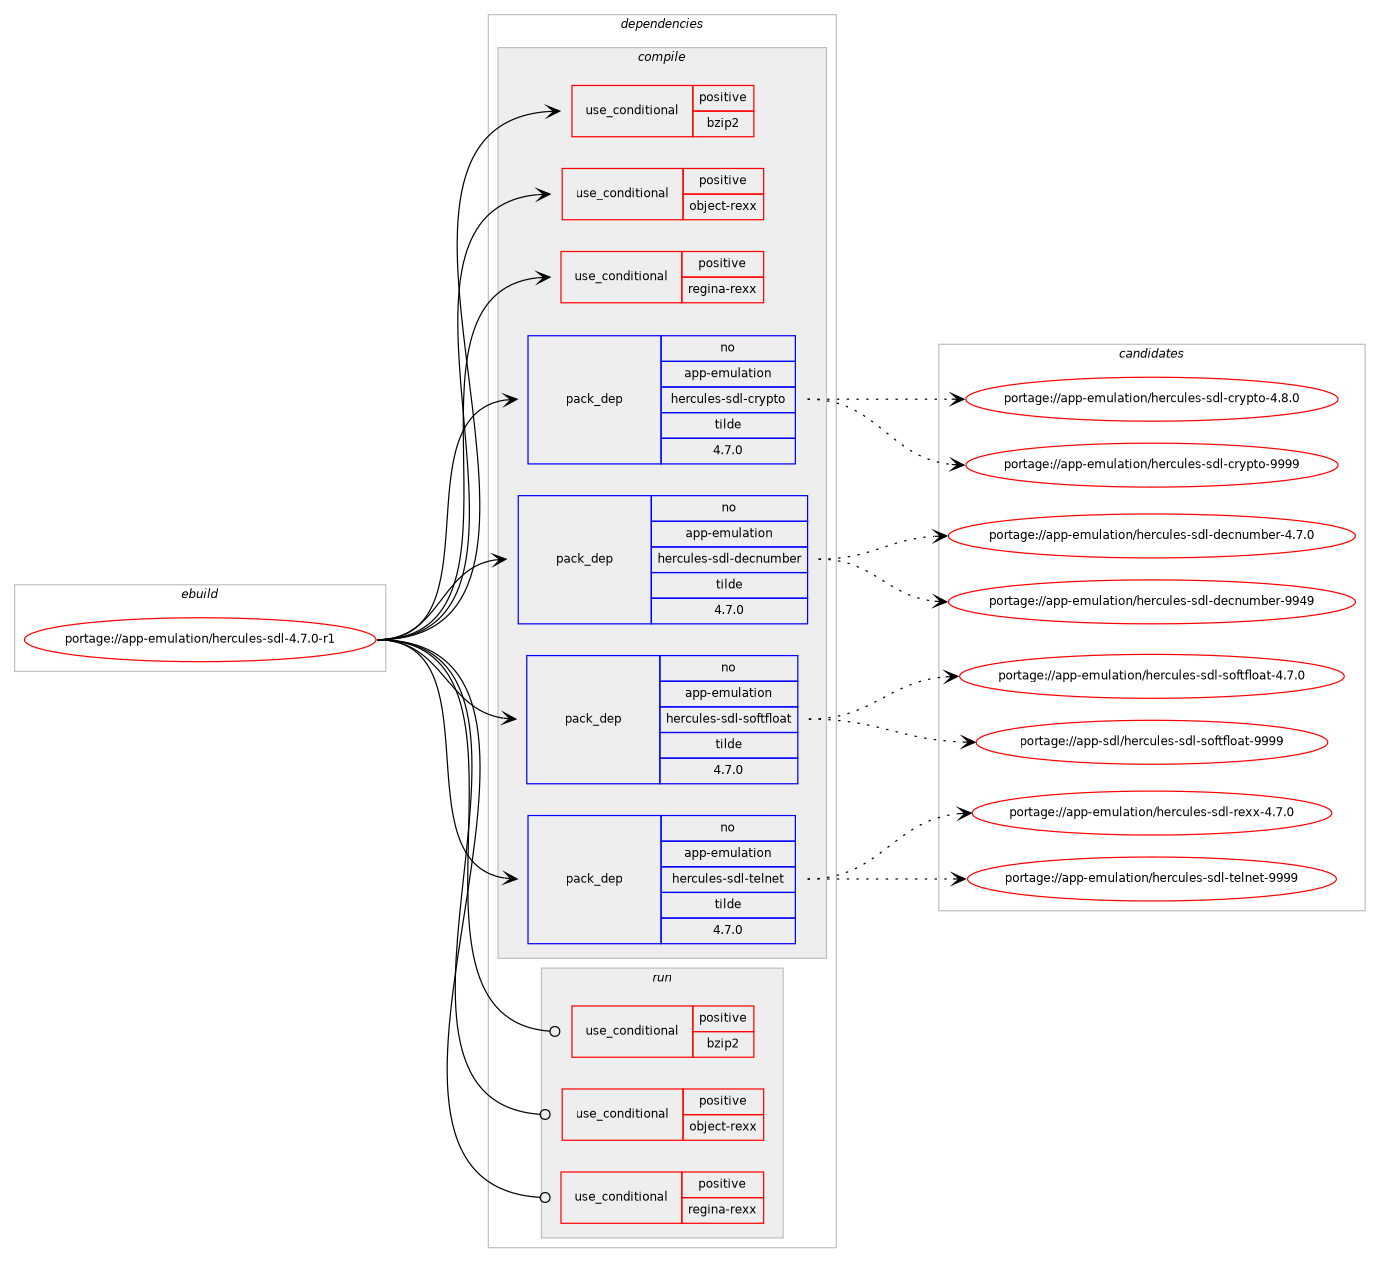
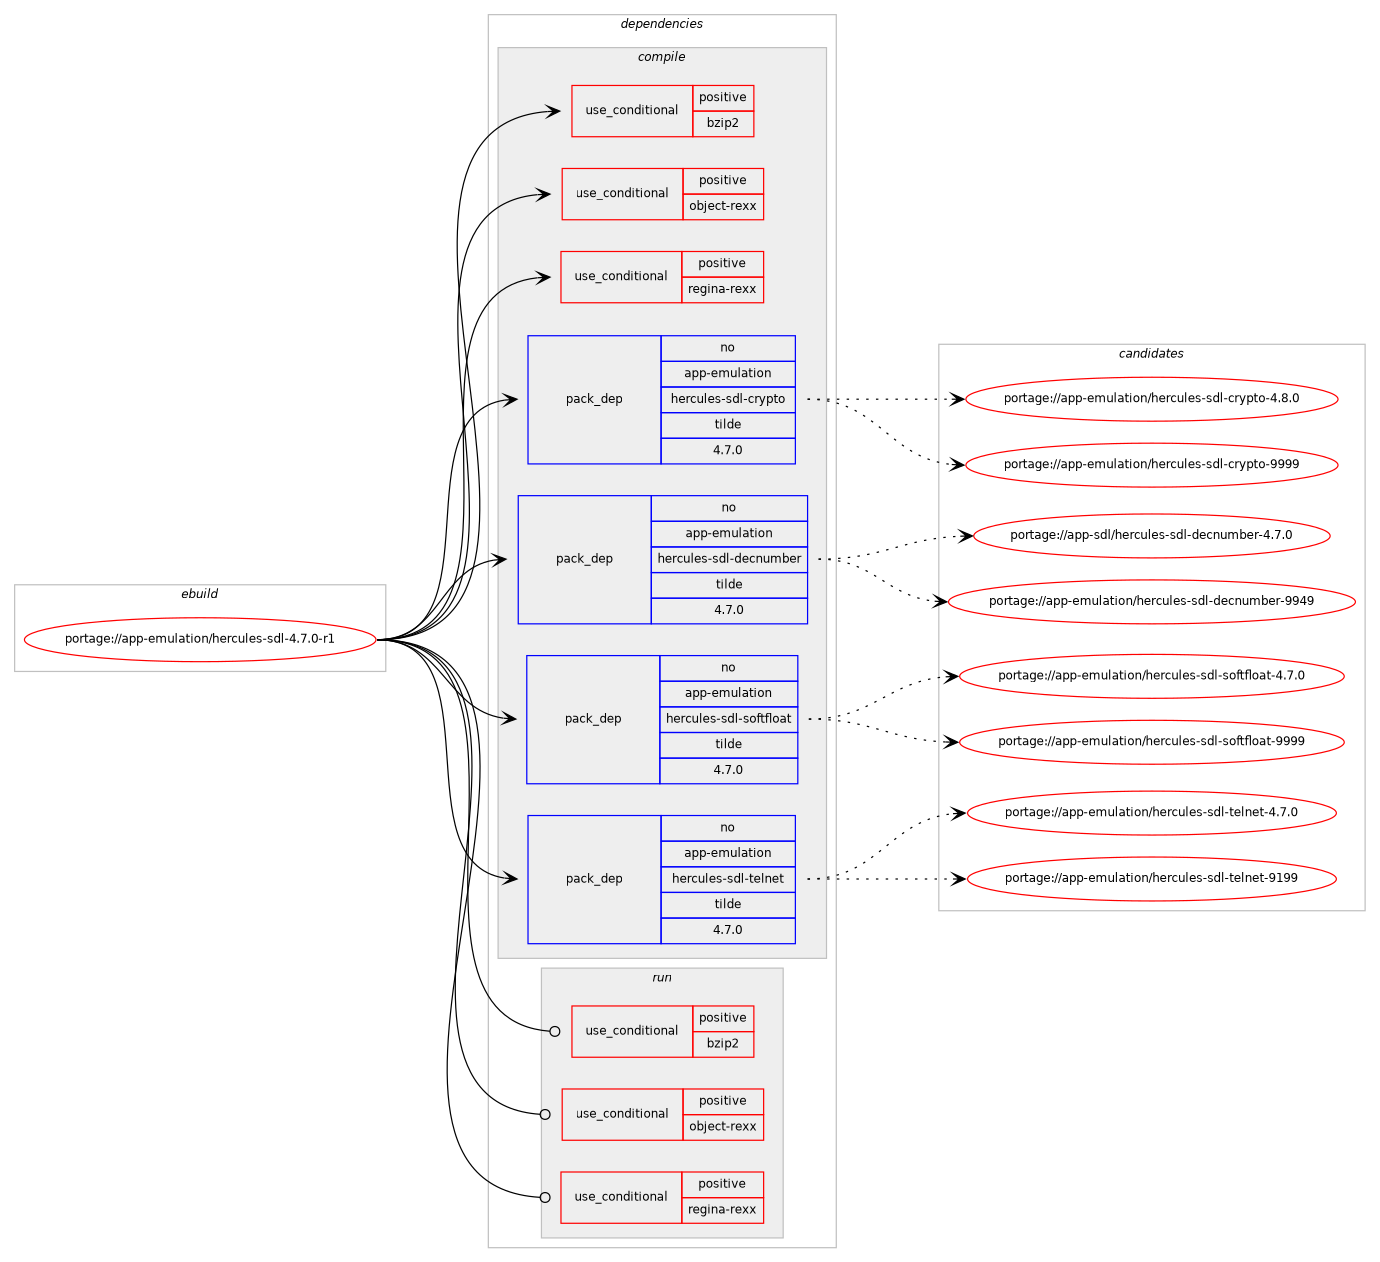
(1152, 536) -> (1152, 536)
(1152, 742) -> (1152, 742)
(1152, 813) -> (1152, 813)
(1152, 879) -> (1152, 879)
